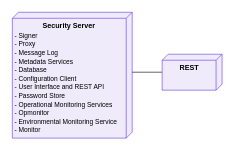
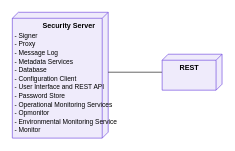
(72, 75) -> (60, 75)
